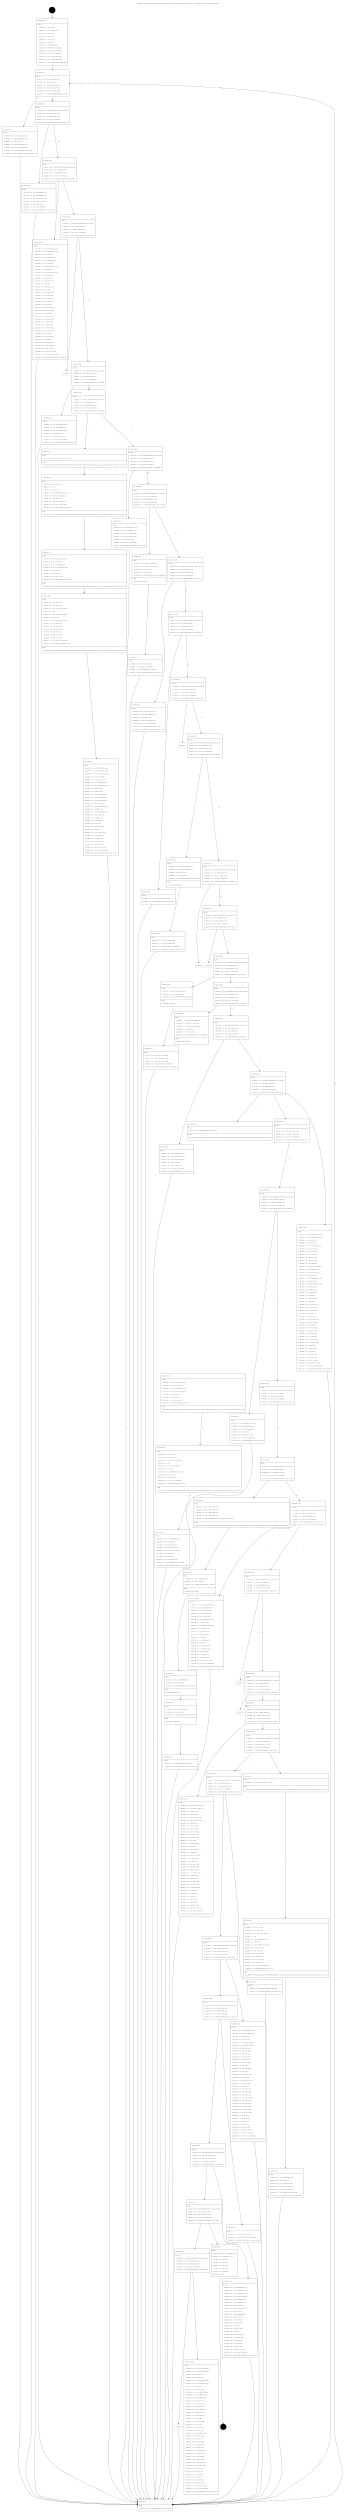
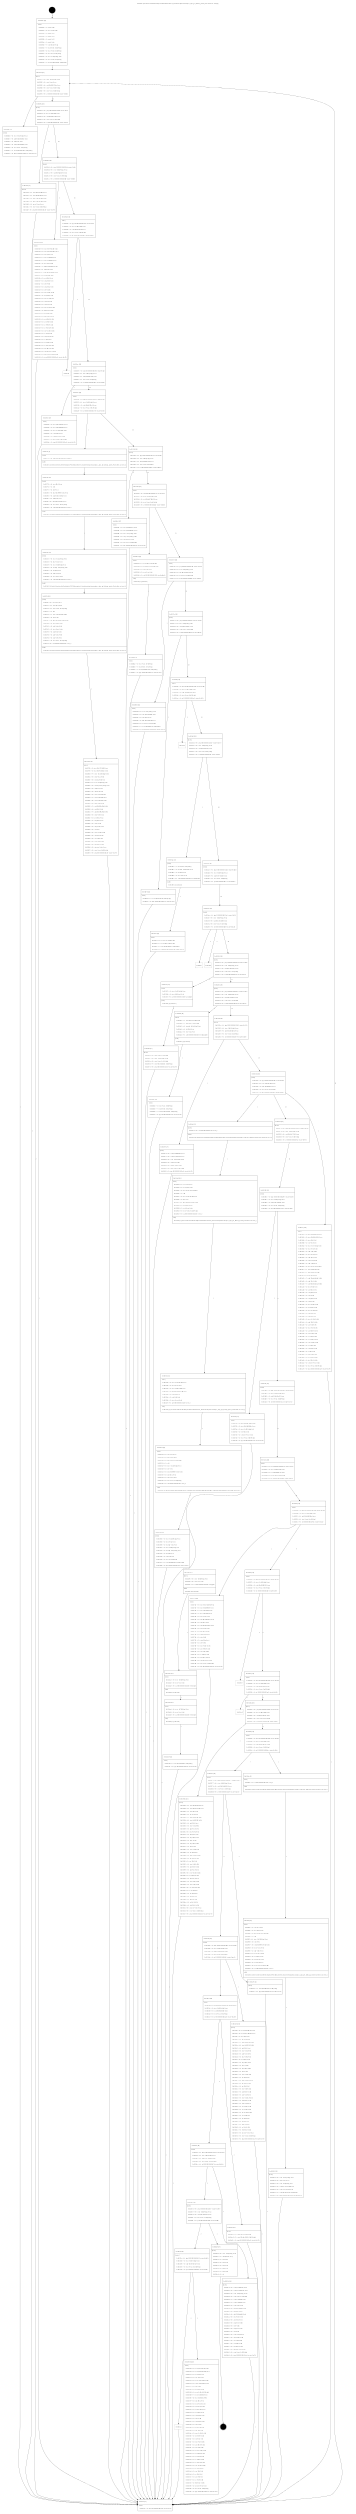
(198, 922) -> (204, 945)
none -> (165, 1107)
none -> (215, 1199)
(241, 1513) -> none
